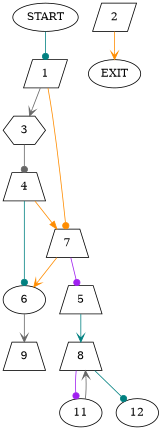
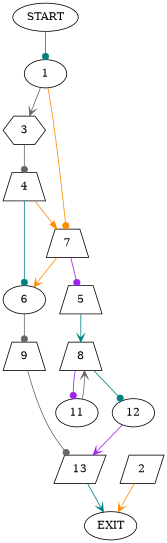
(46, 74) -> (46, 74)
(24, 324) -> (24, 325)
none -> (80, 469)
